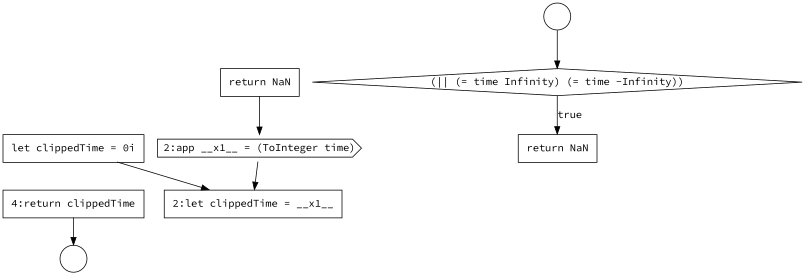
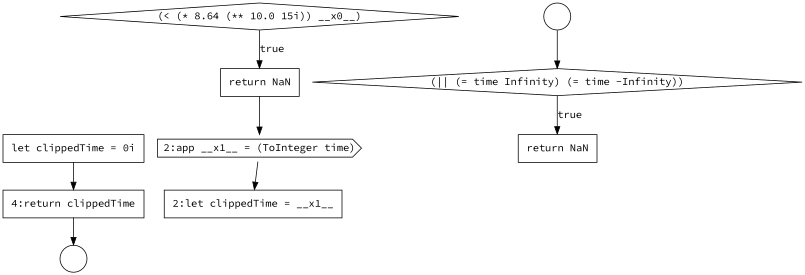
none -> (260, 16)
(159, 175) -> (74, 172)
